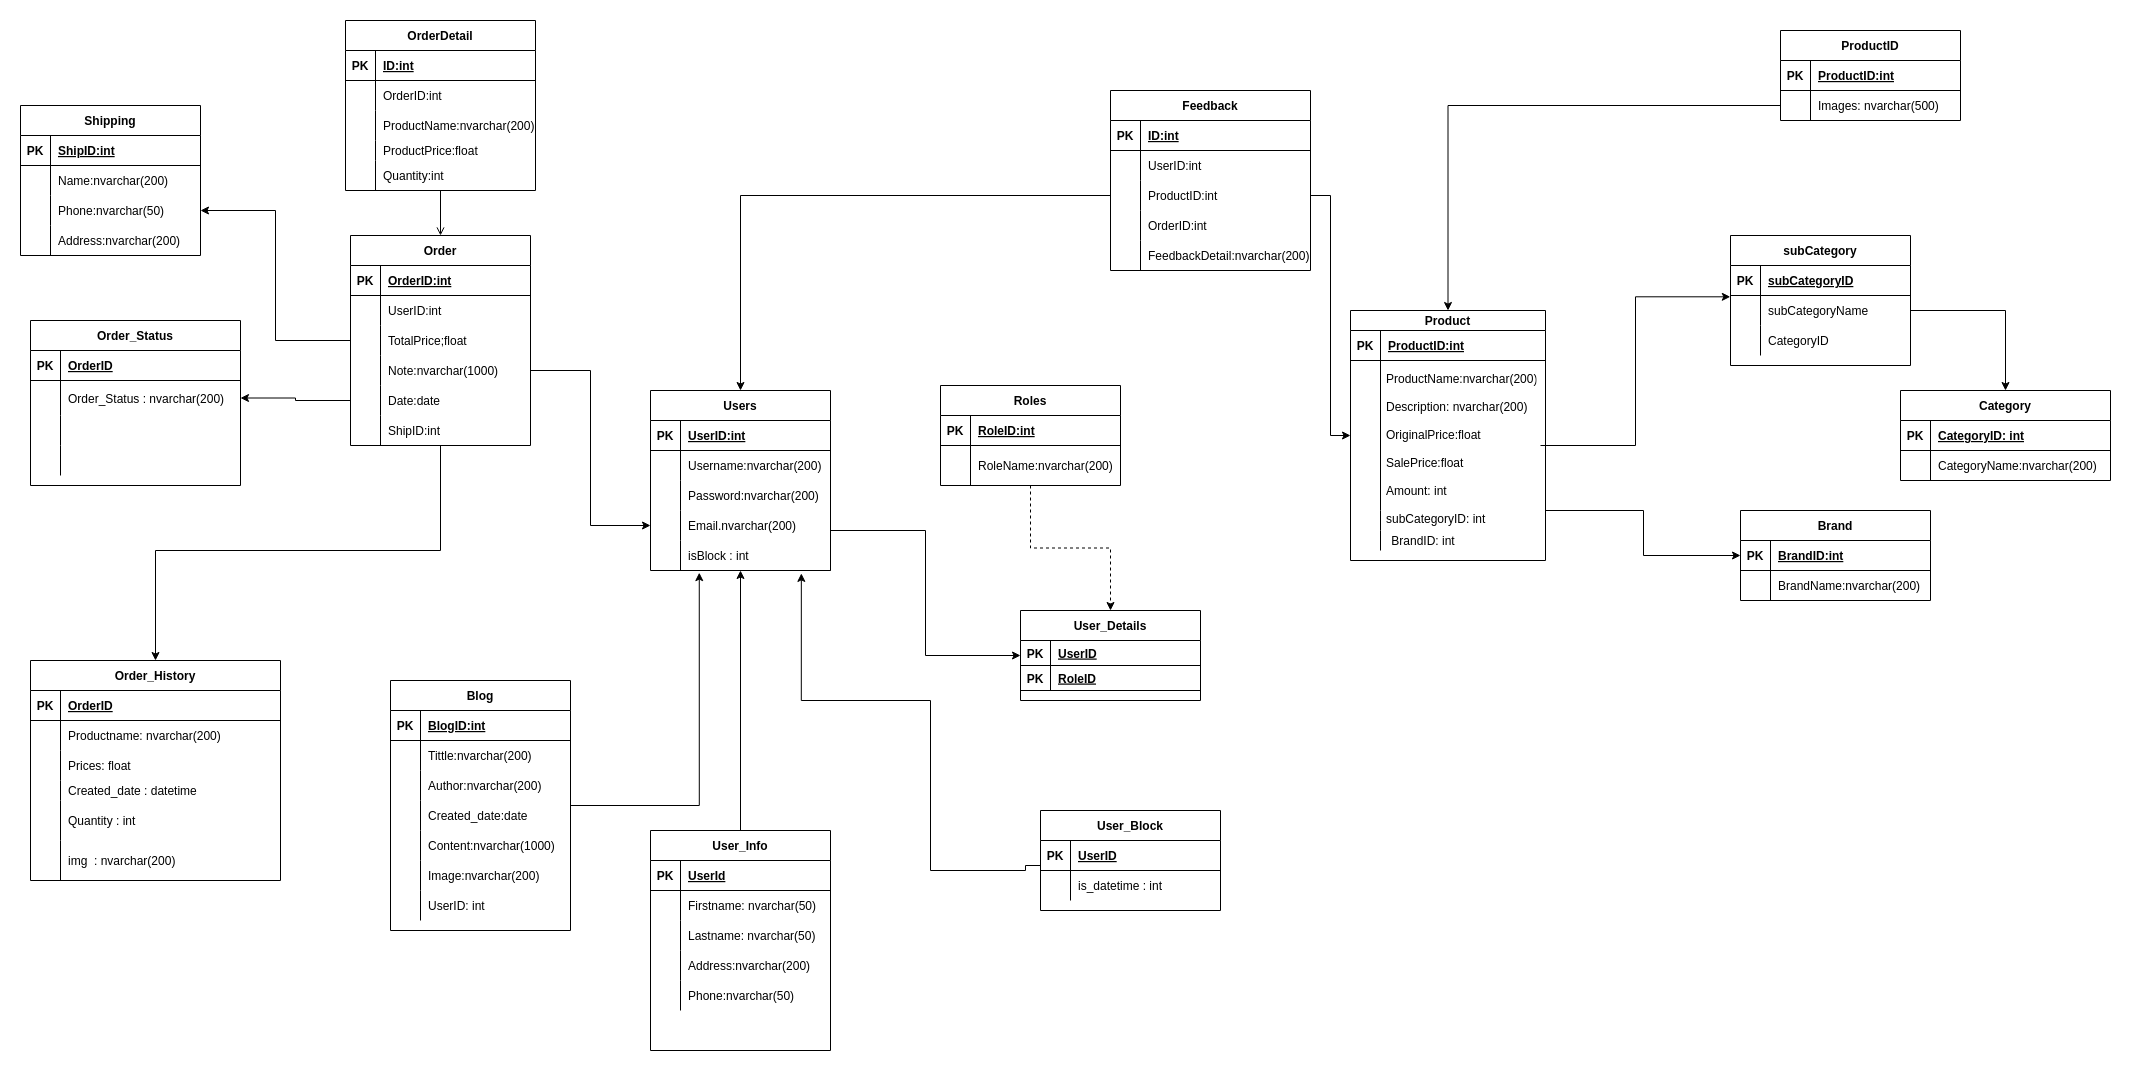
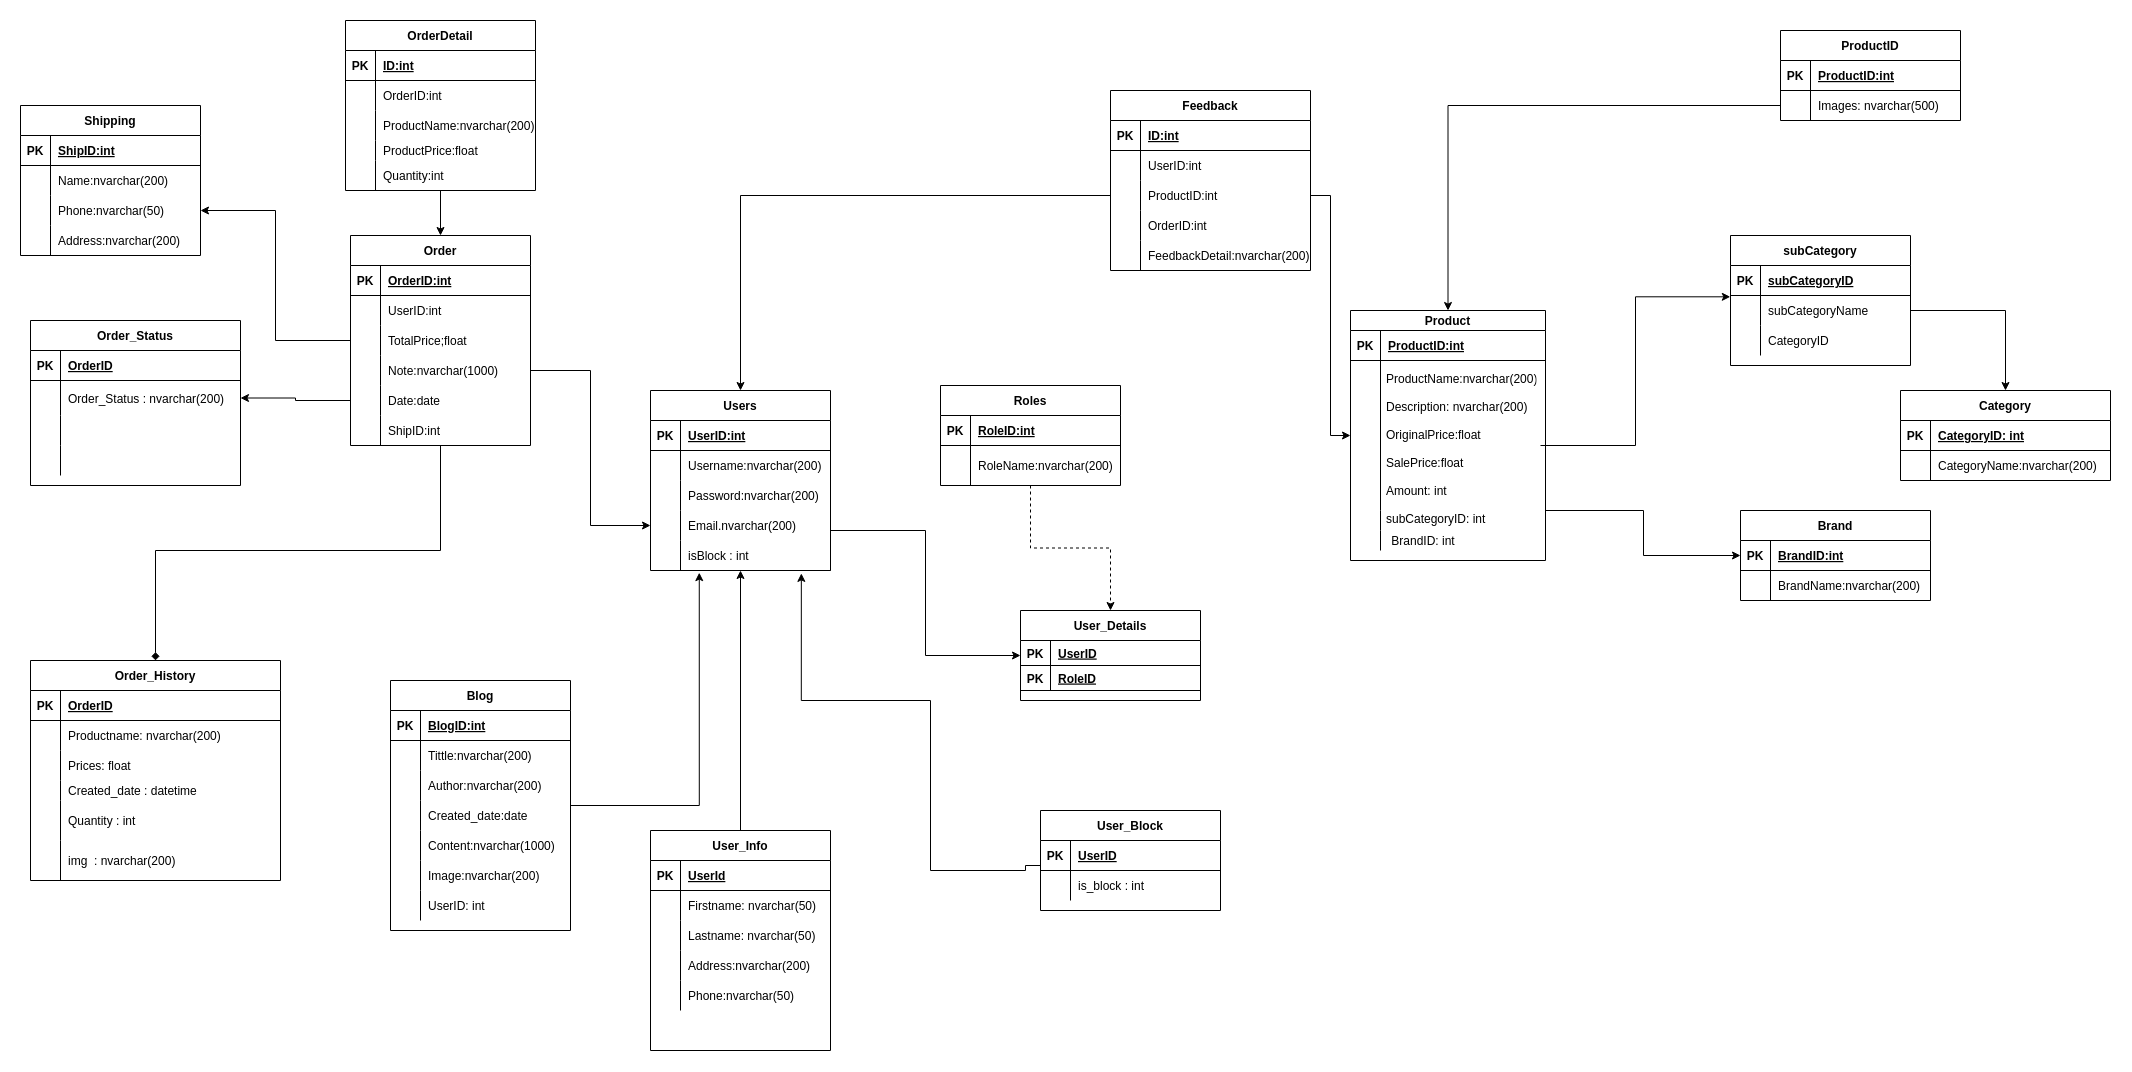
(441, 229) -> (441, 227)
(156, 652) -> (156, 651)
(1126, 886) -> (1116, 886)
